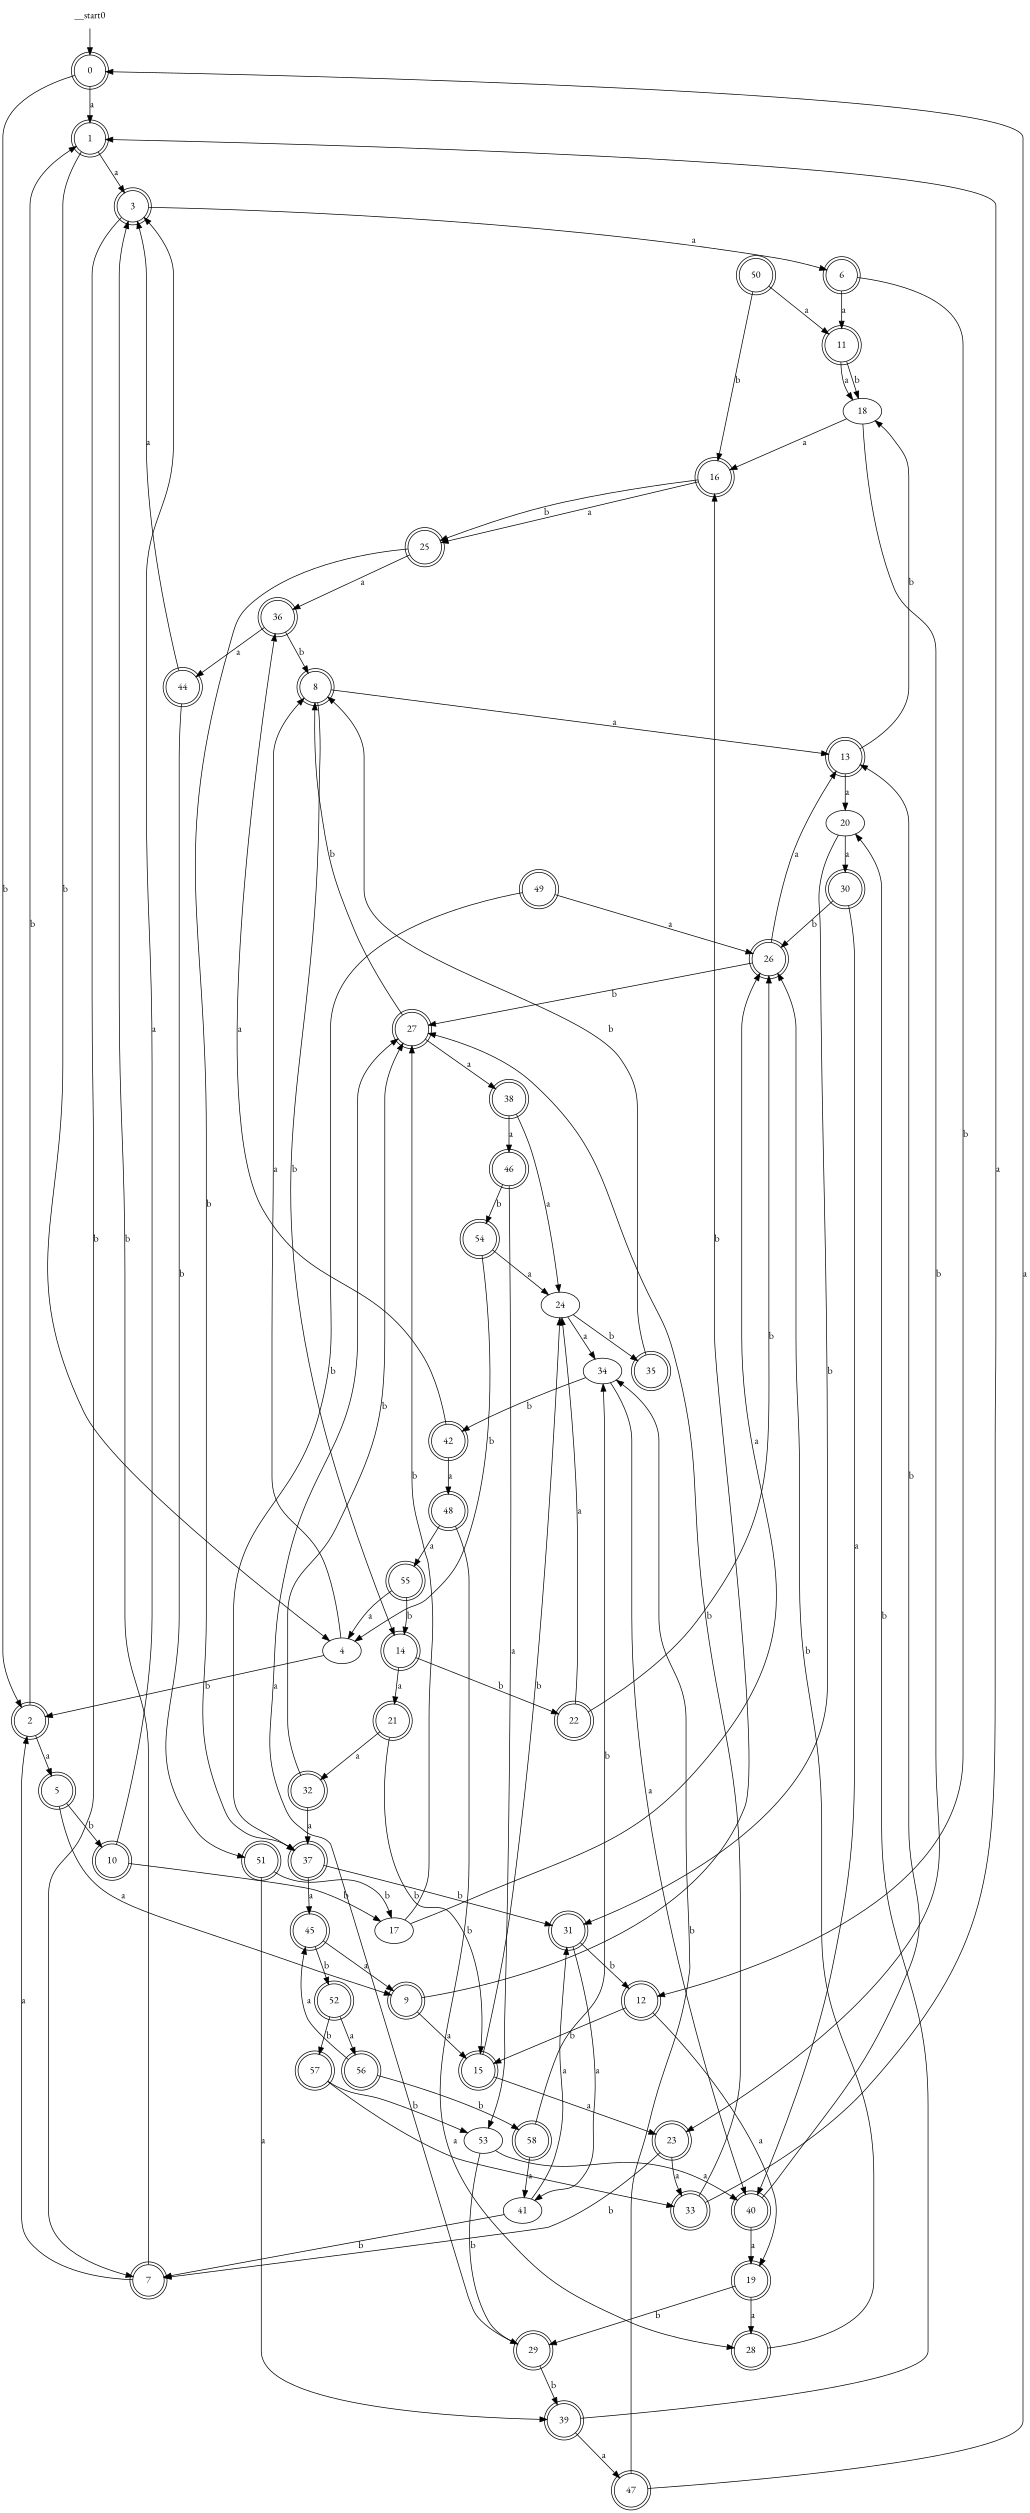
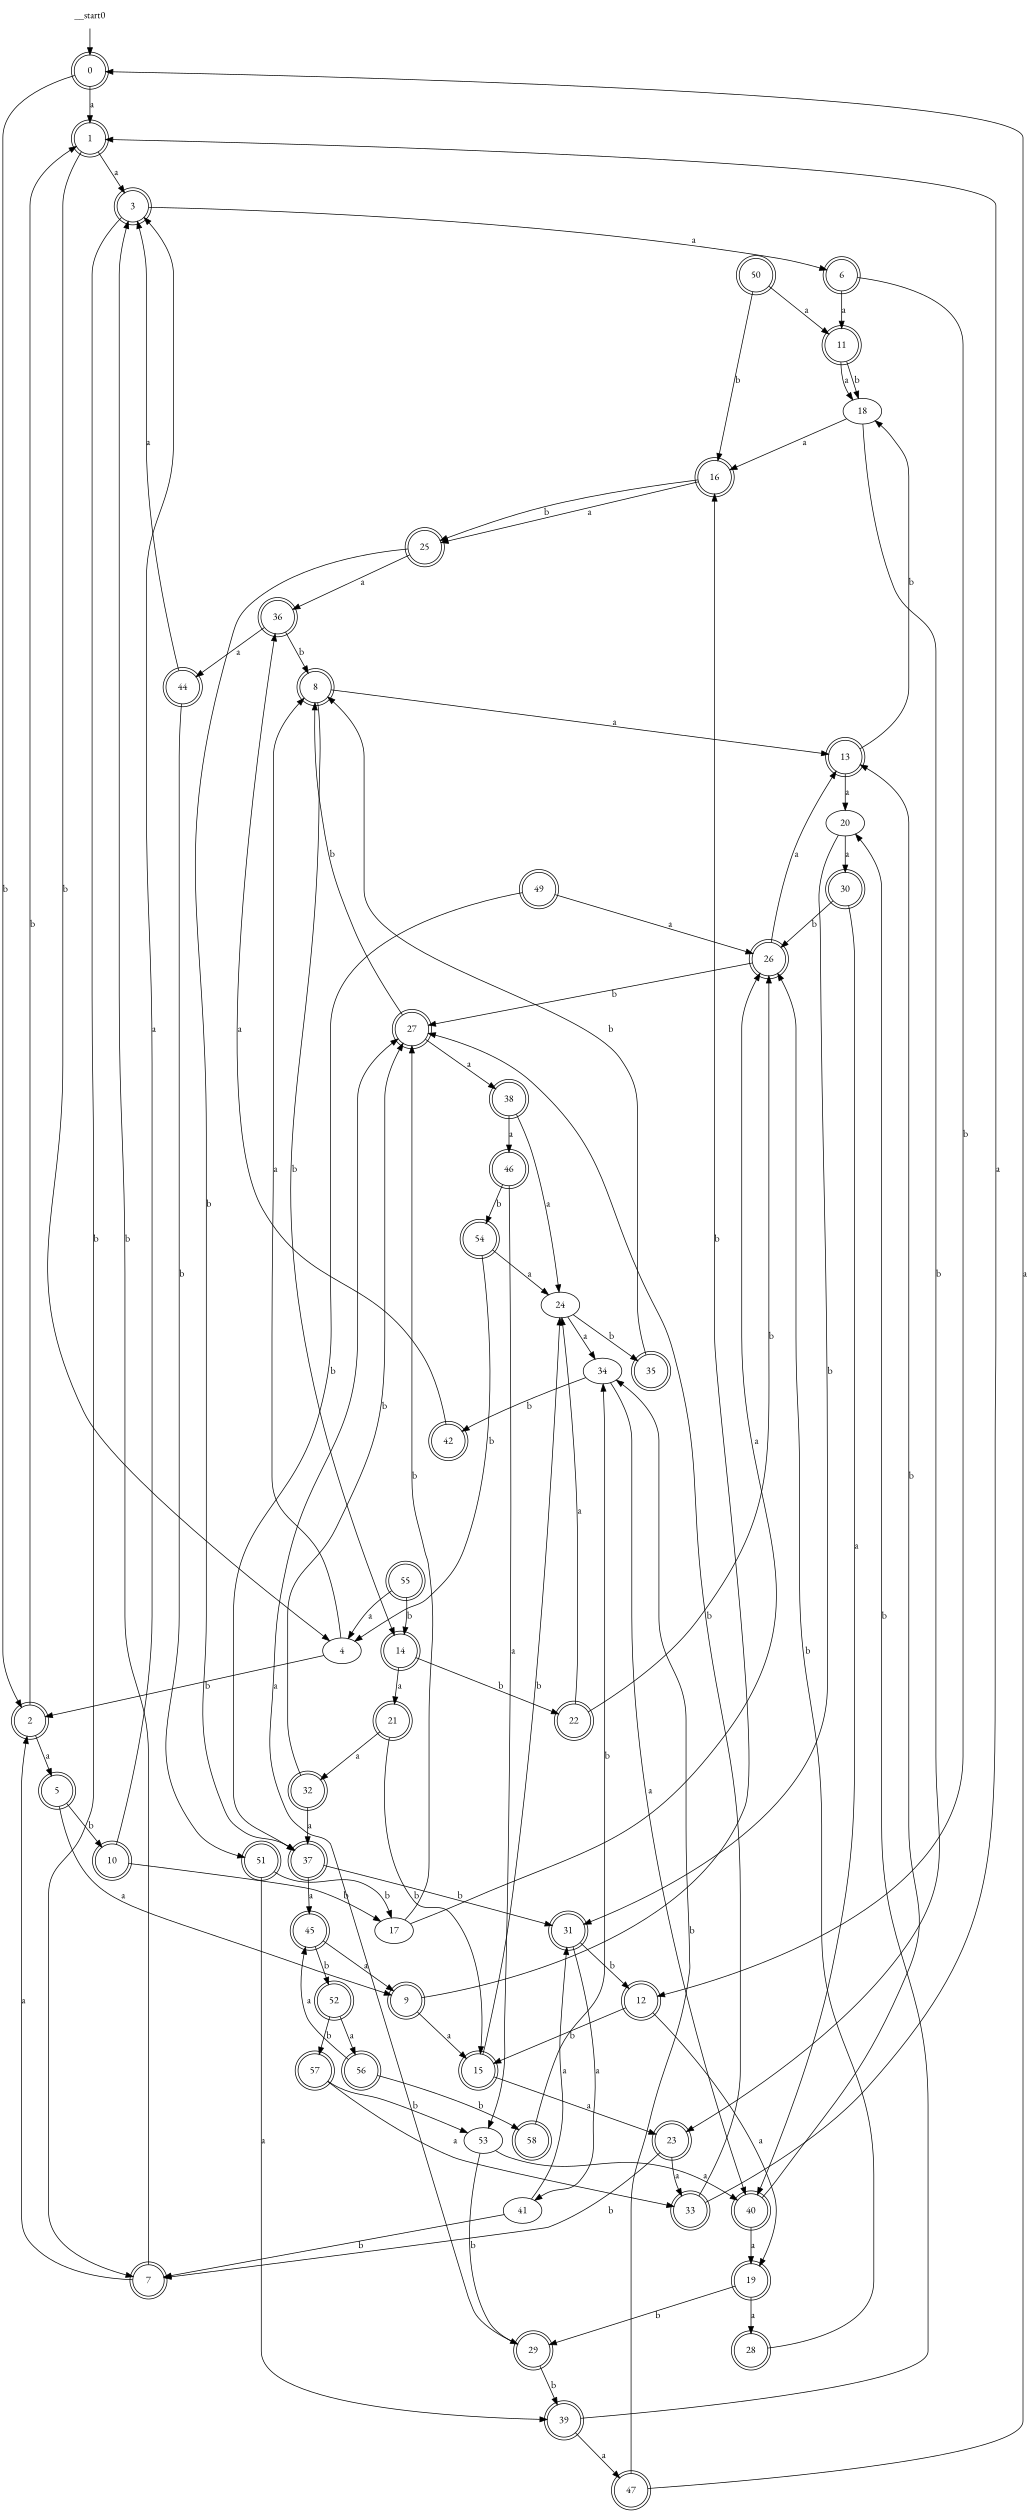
(448, 1511) -> none
(528, 2171) -> none
